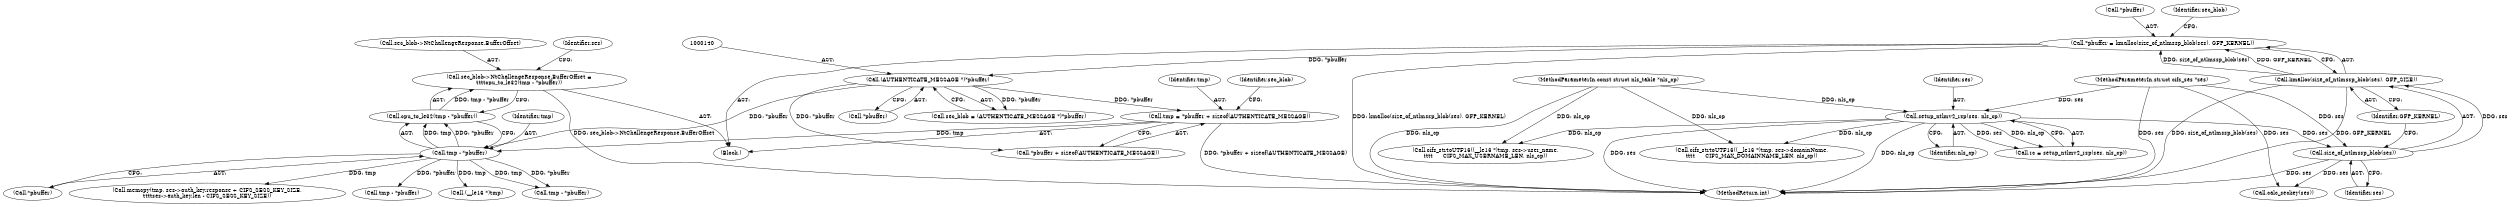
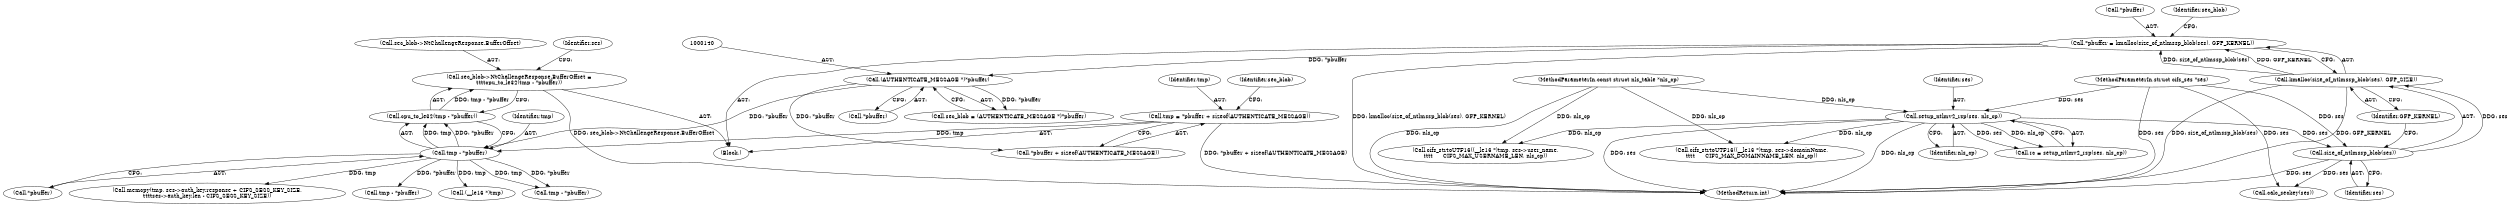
(1075, 98) -> none
